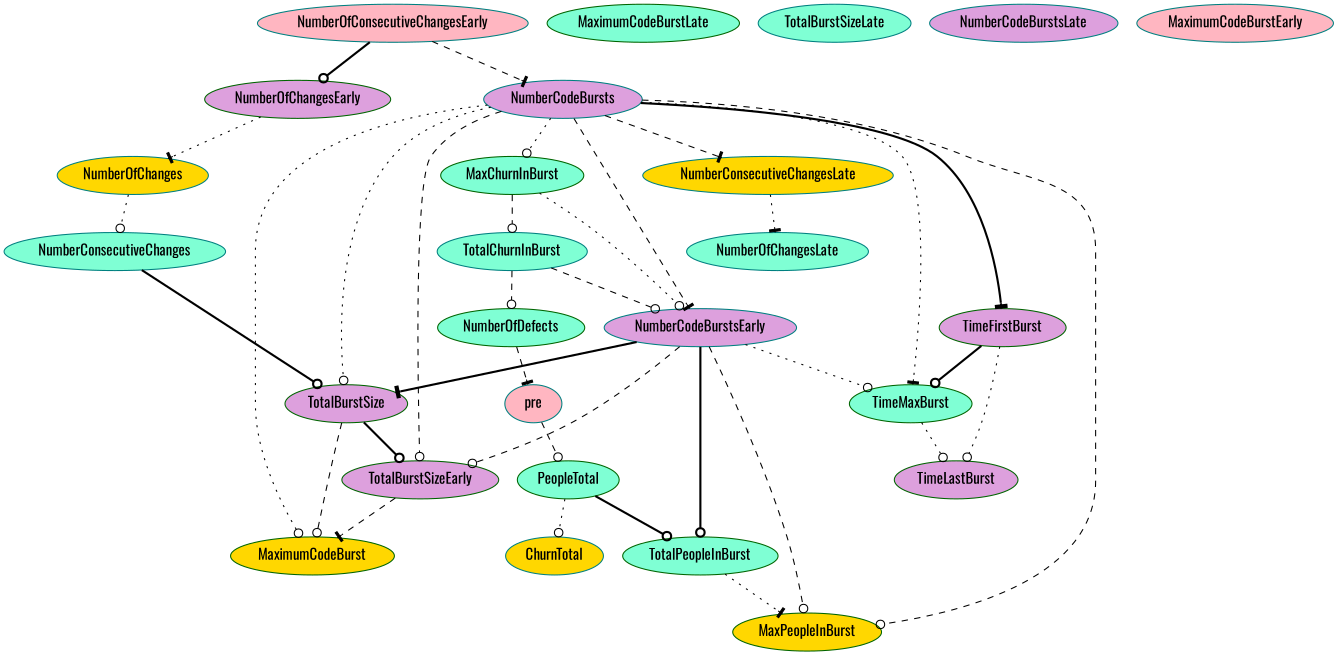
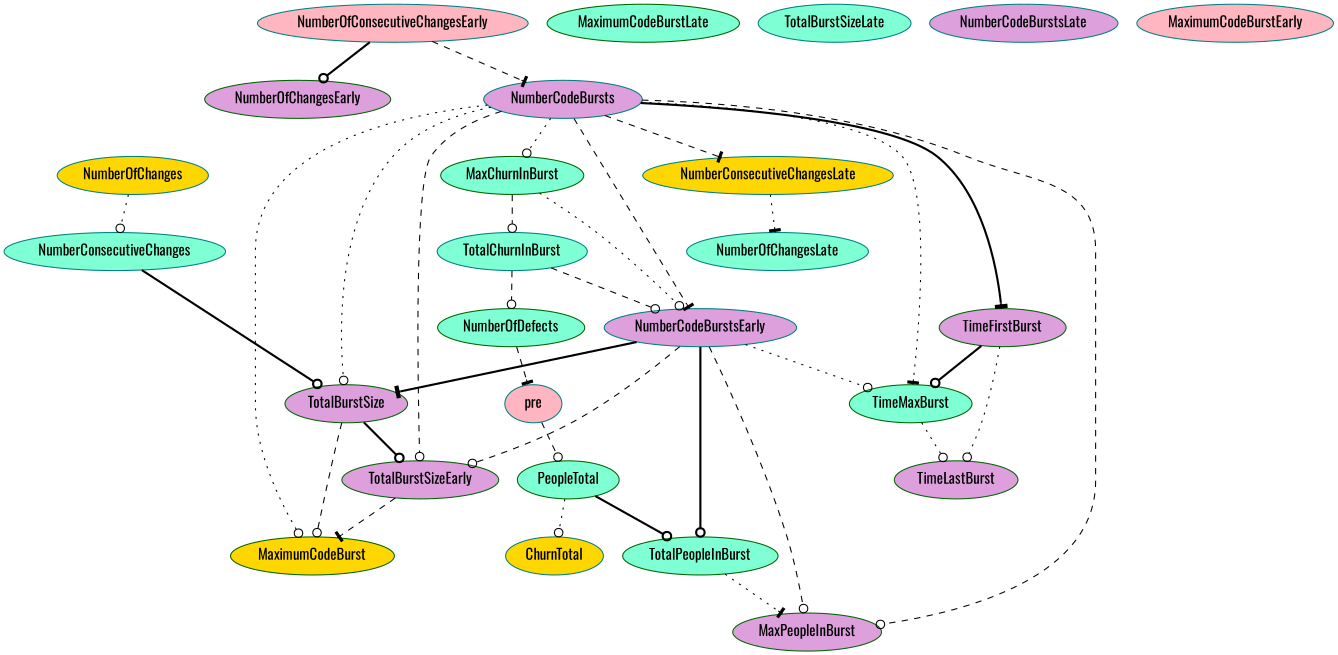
(217, 137) -> none
(807, 632) -> (807, 632)
